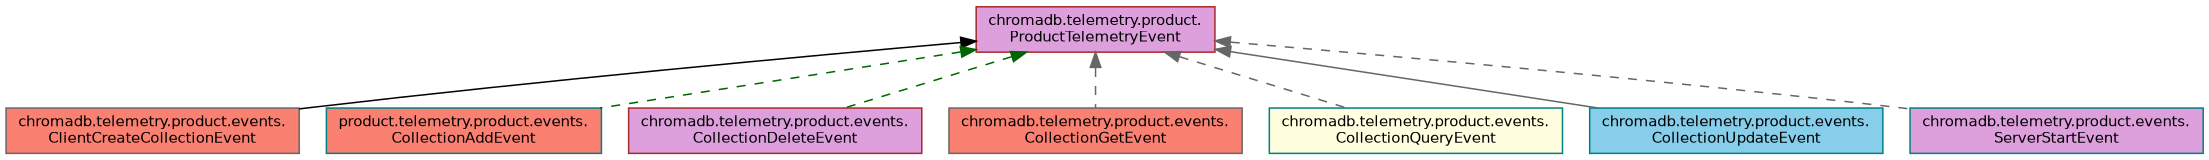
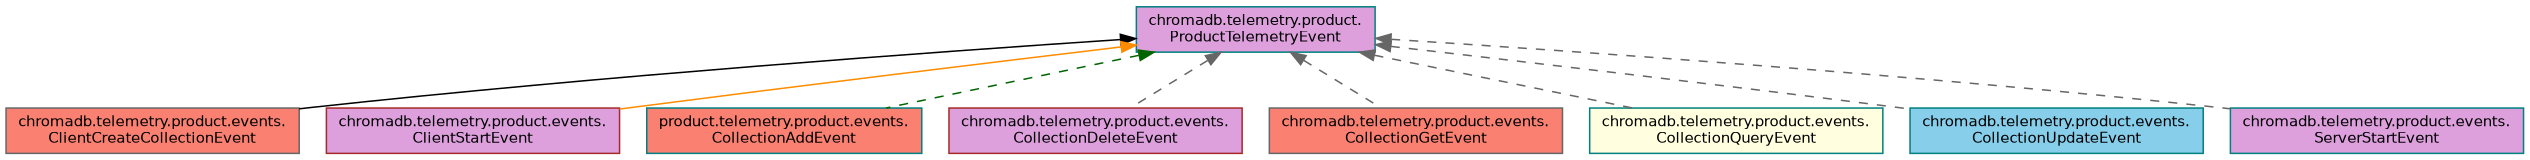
(1096, 29) -> (1256, 29)
(1414, 80) -> (1650, 77)
(928, 82) -> (1169, 84)
none -> (473, 131)
